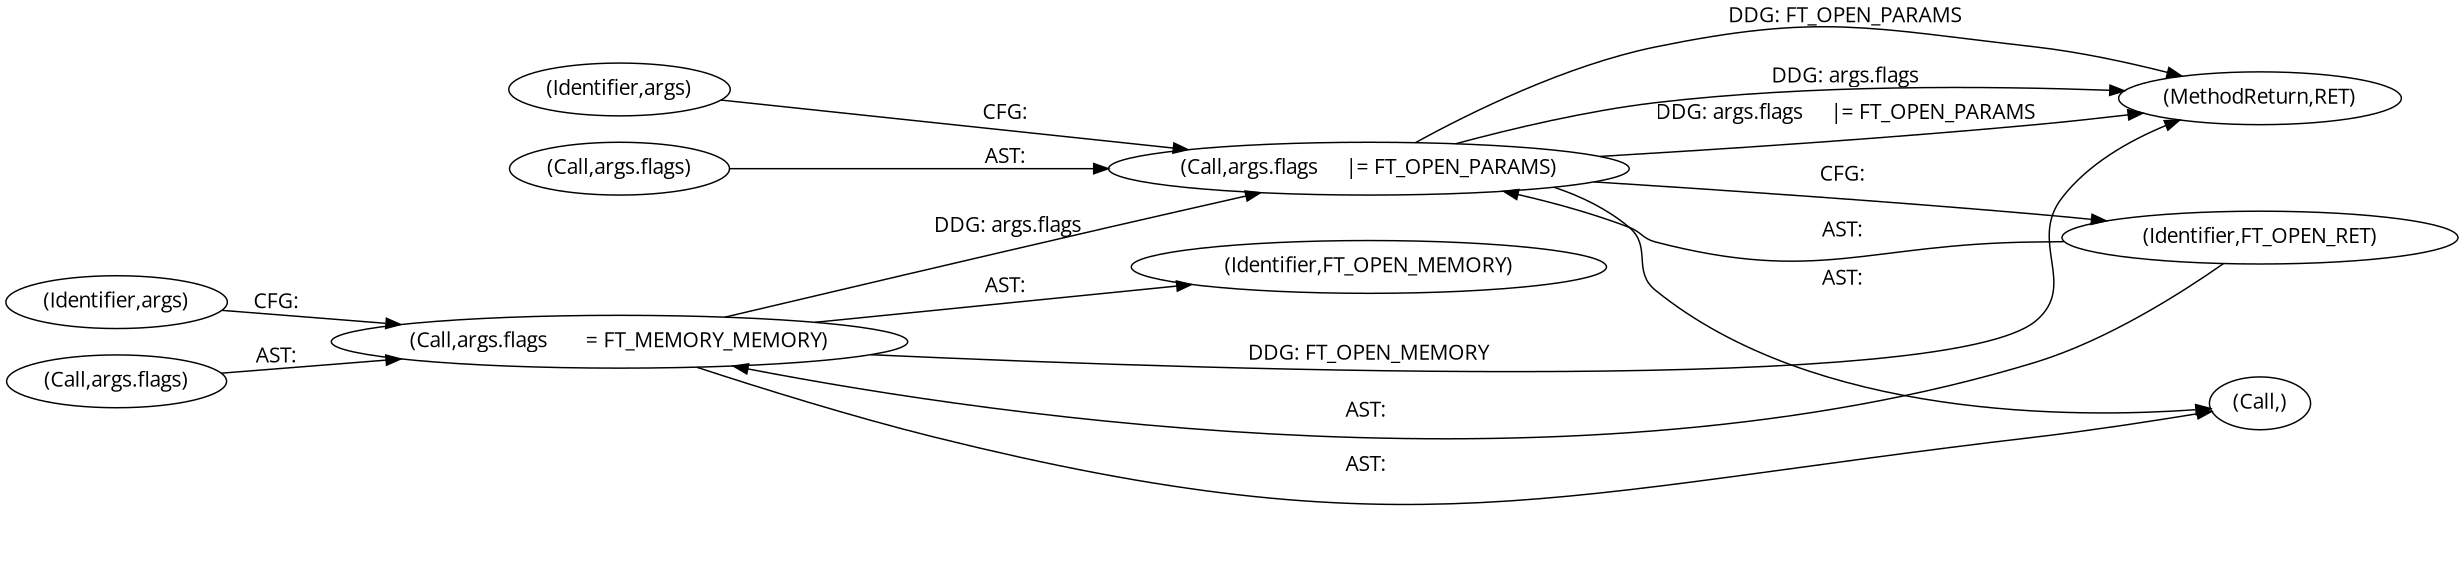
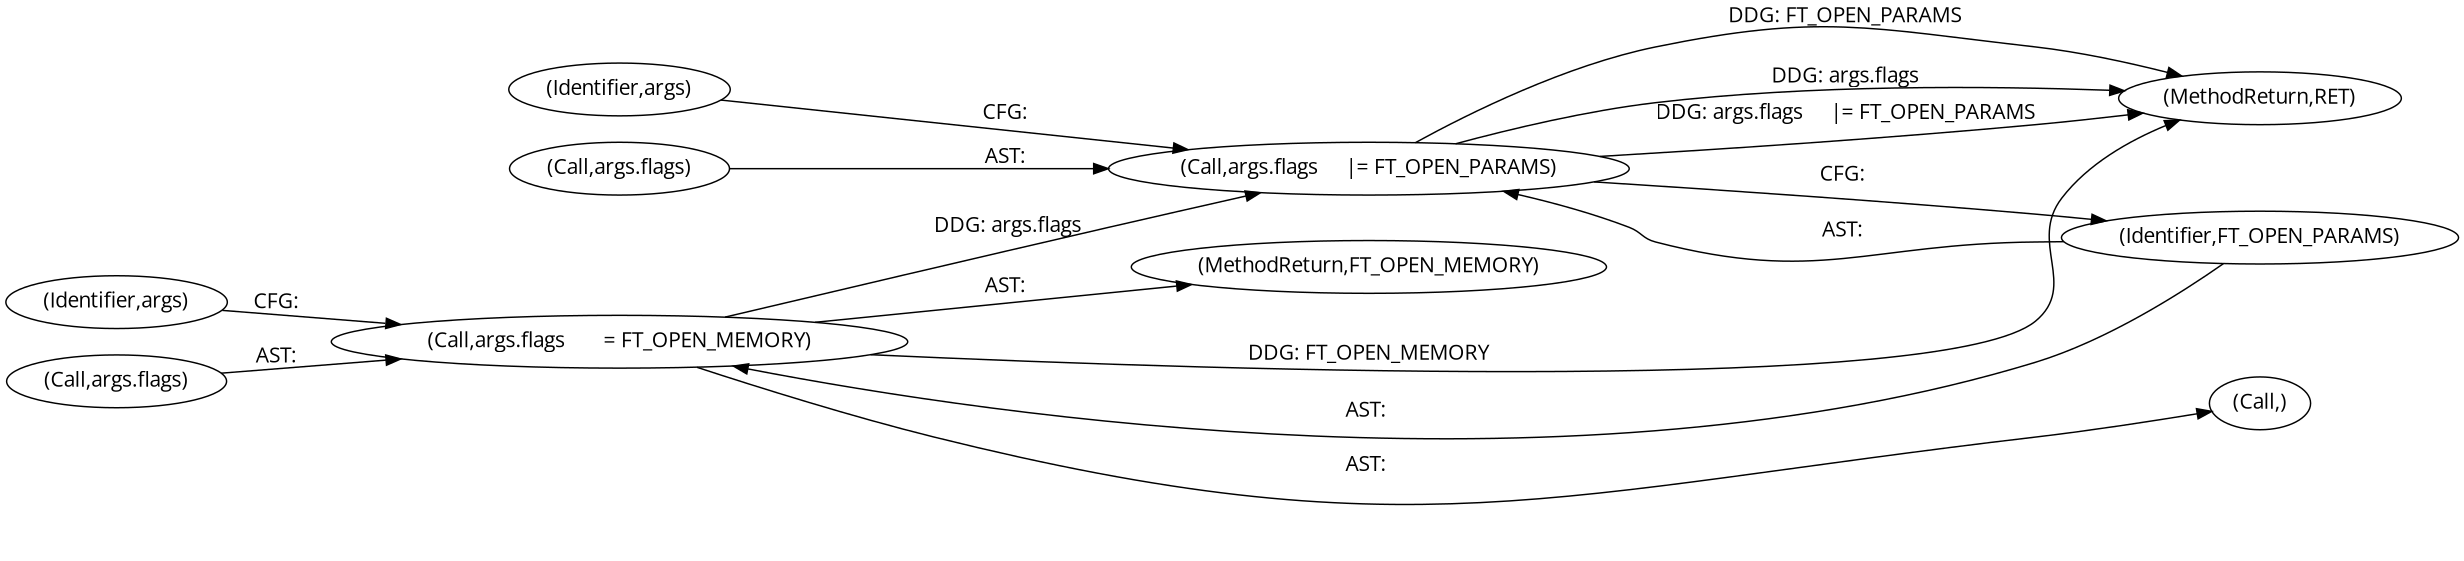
(2260, 238) -> (2260, 238)
(1369, 267) -> (1369, 267)
(620, 342) -> (620, 342)
(1838, 379) -> none
